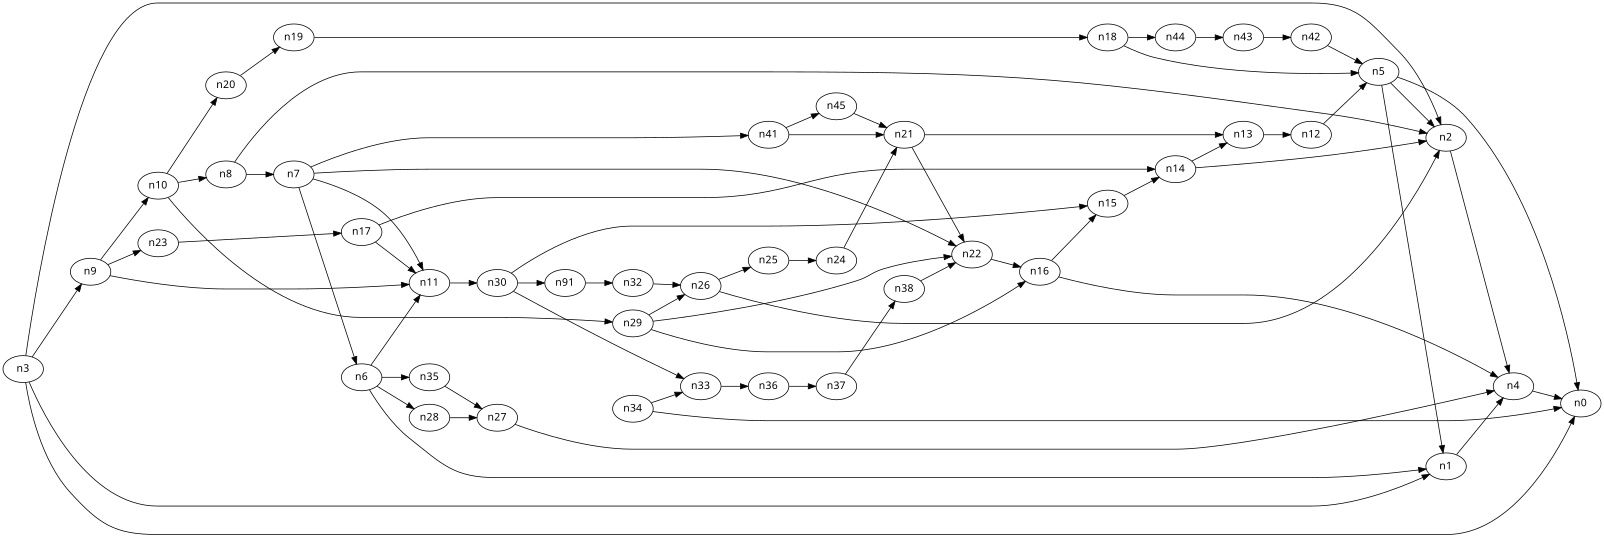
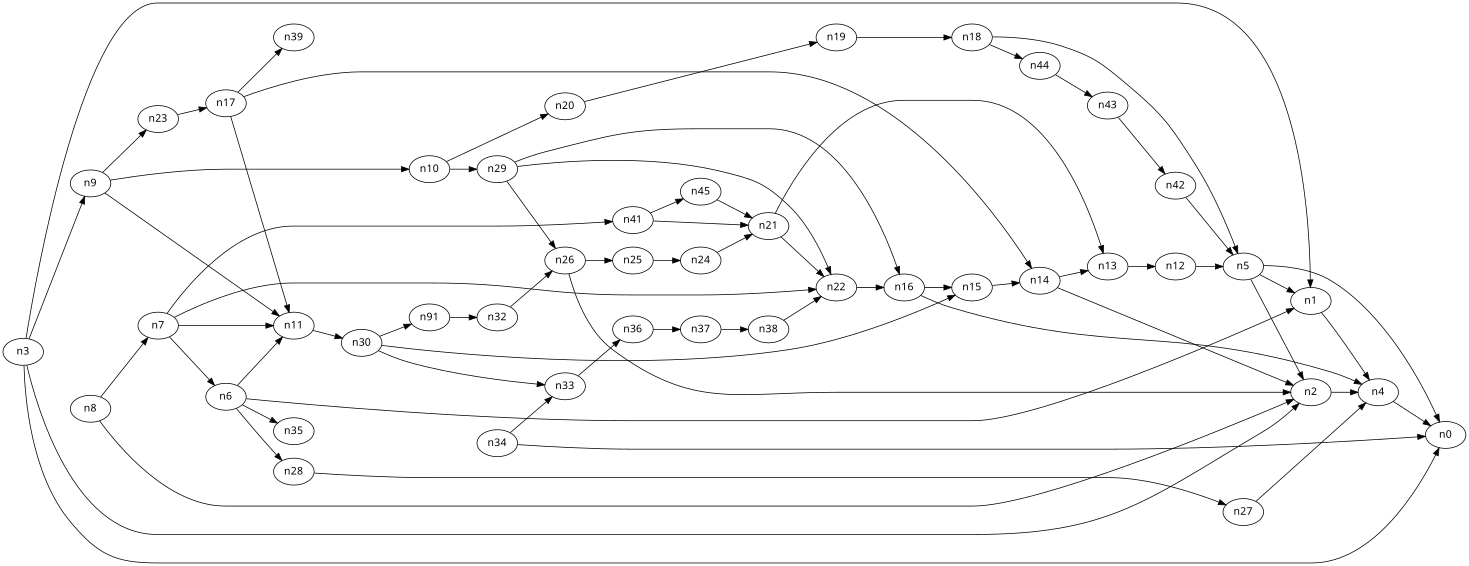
none -> (294, 37)
(188, 181) -> none
(460, 396) -> none
